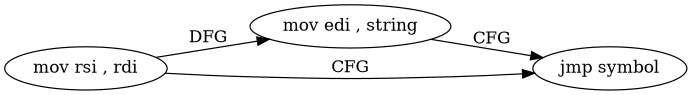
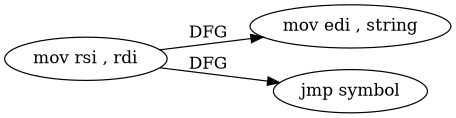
(481, 48) -> none
(350, 68) -> (208, 64)
